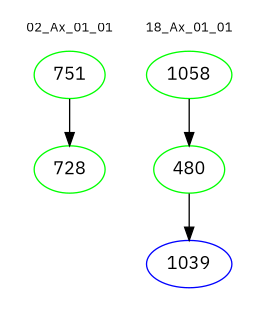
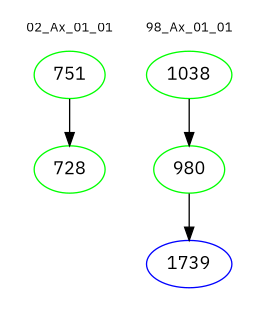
(190, 28) -> (190, 28)
(189, 75) -> (189, 75)
(189, 169) -> (189, 169)
(189, 264) -> (189, 264)
